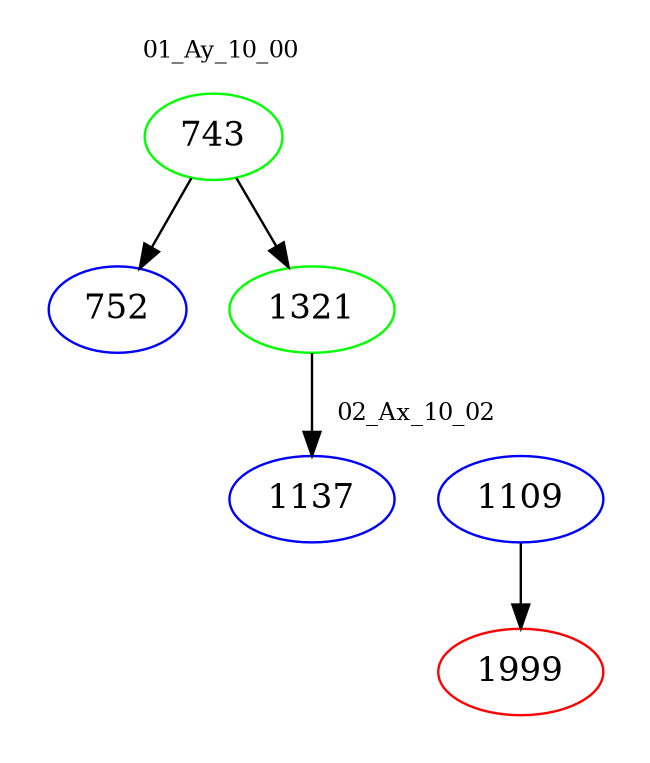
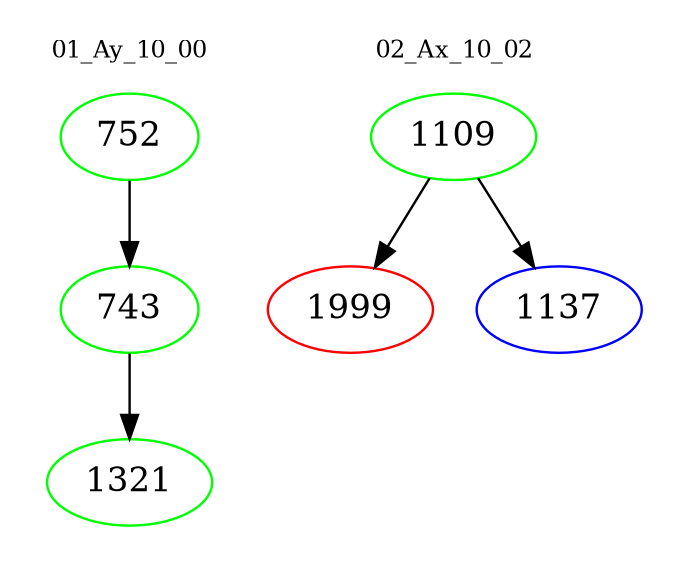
(172, 213) -> (130, 211)
(118, 310) -> (130, 137)
(312, 406) -> (500, 212)
(521, 499) -> (454, 137)
